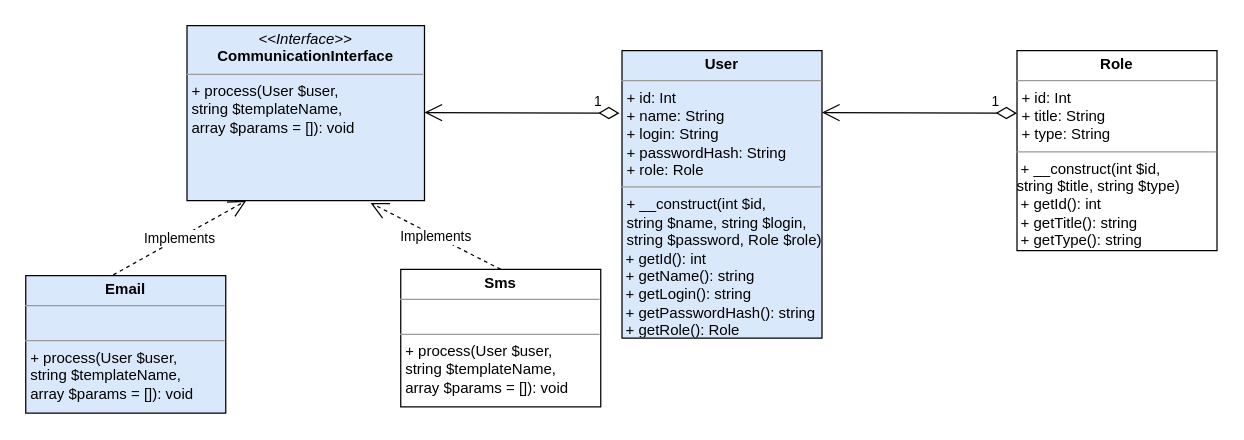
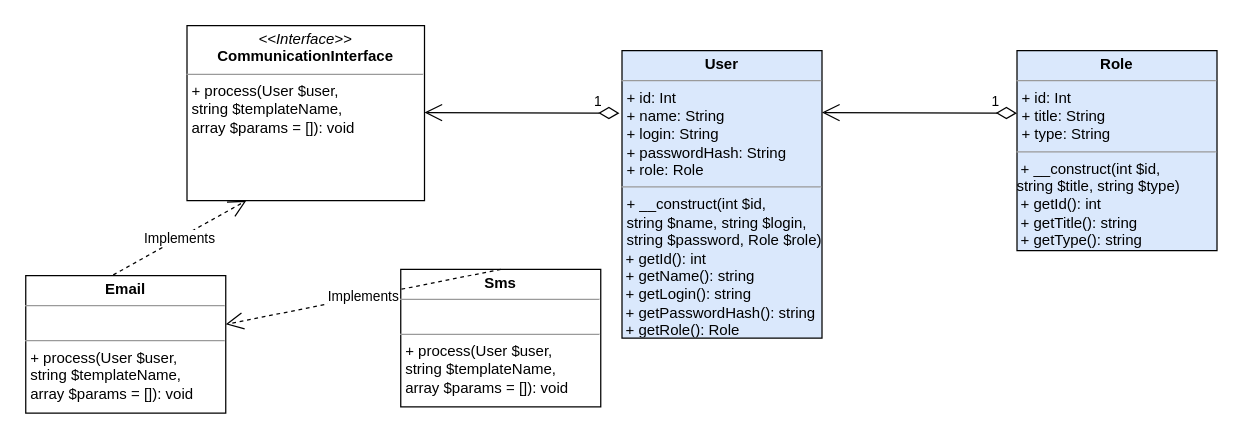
(306, 113) -> (306, 113)
(1117, 151) -> (1117, 151)
(437, 237) -> (418, 286)
(126, 344) -> (126, 344)
